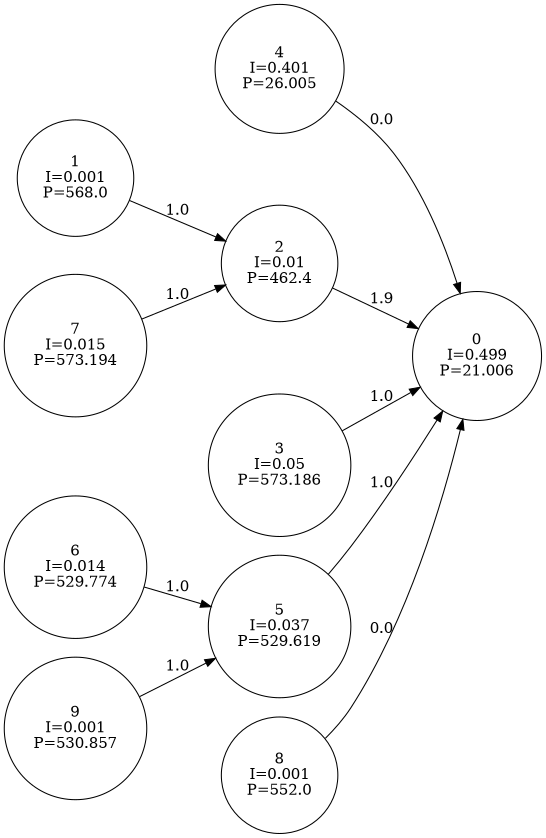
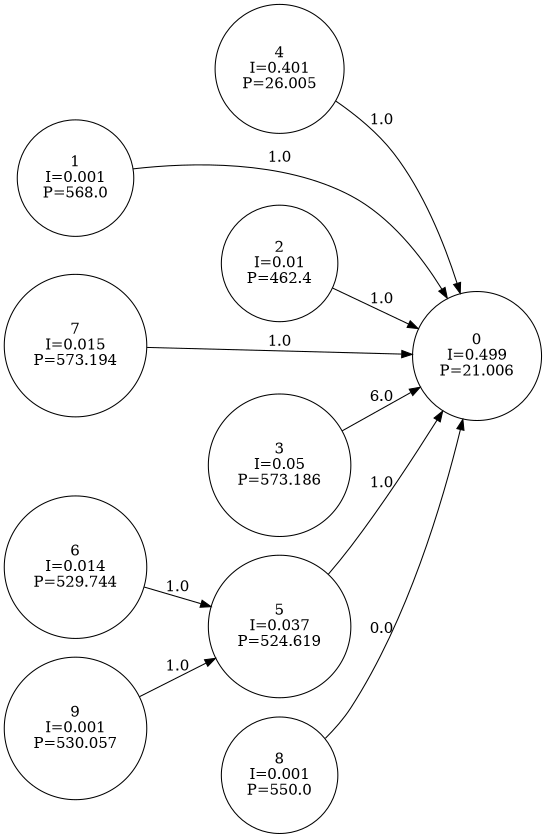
(382, 120) -> (382, 120)
(173, 219) -> (309, 179)
(382, 299) -> (382, 299)
(179, 304) -> (274, 351)
(382, 397) -> (382, 397)
(76, 567) -> (76, 567)
(280, 626) -> (280, 626)
(76, 728) -> (76, 728)
(280, 775) -> (280, 775)
